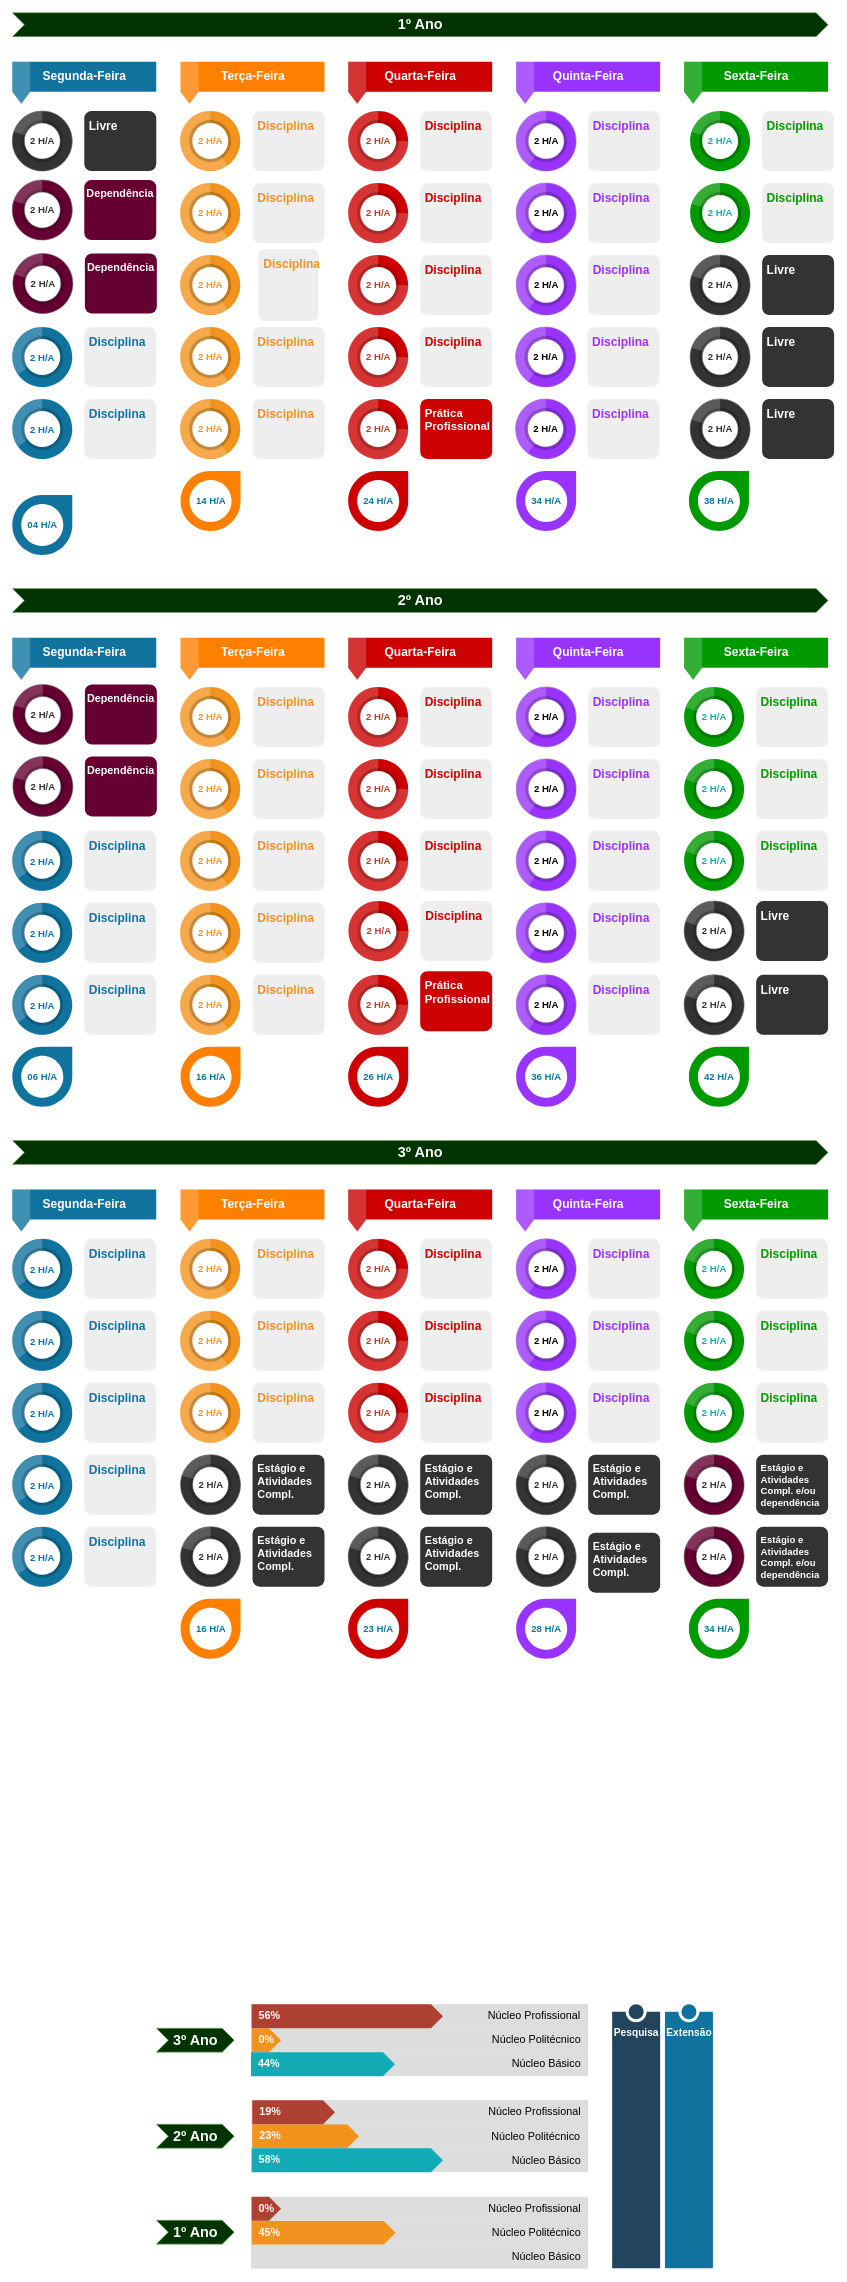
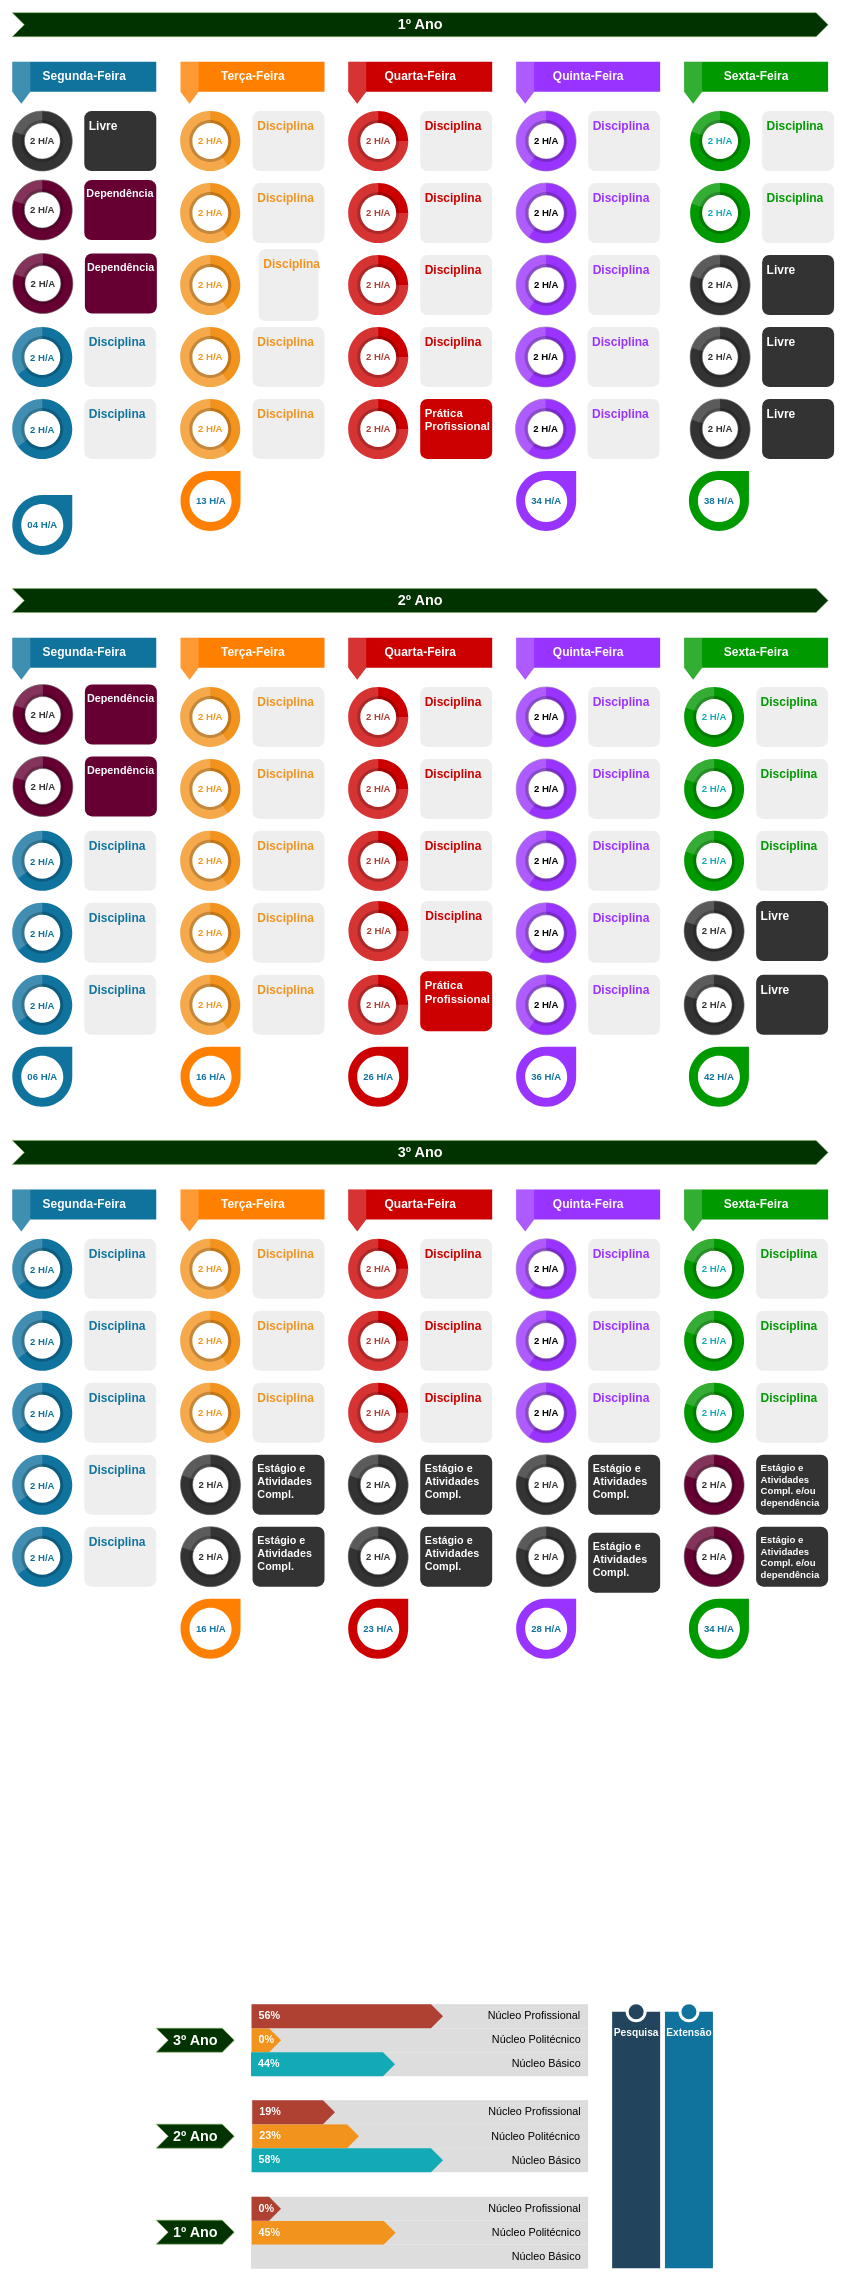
(211, 501) -> (211, 501)
(378, 501) -> none
